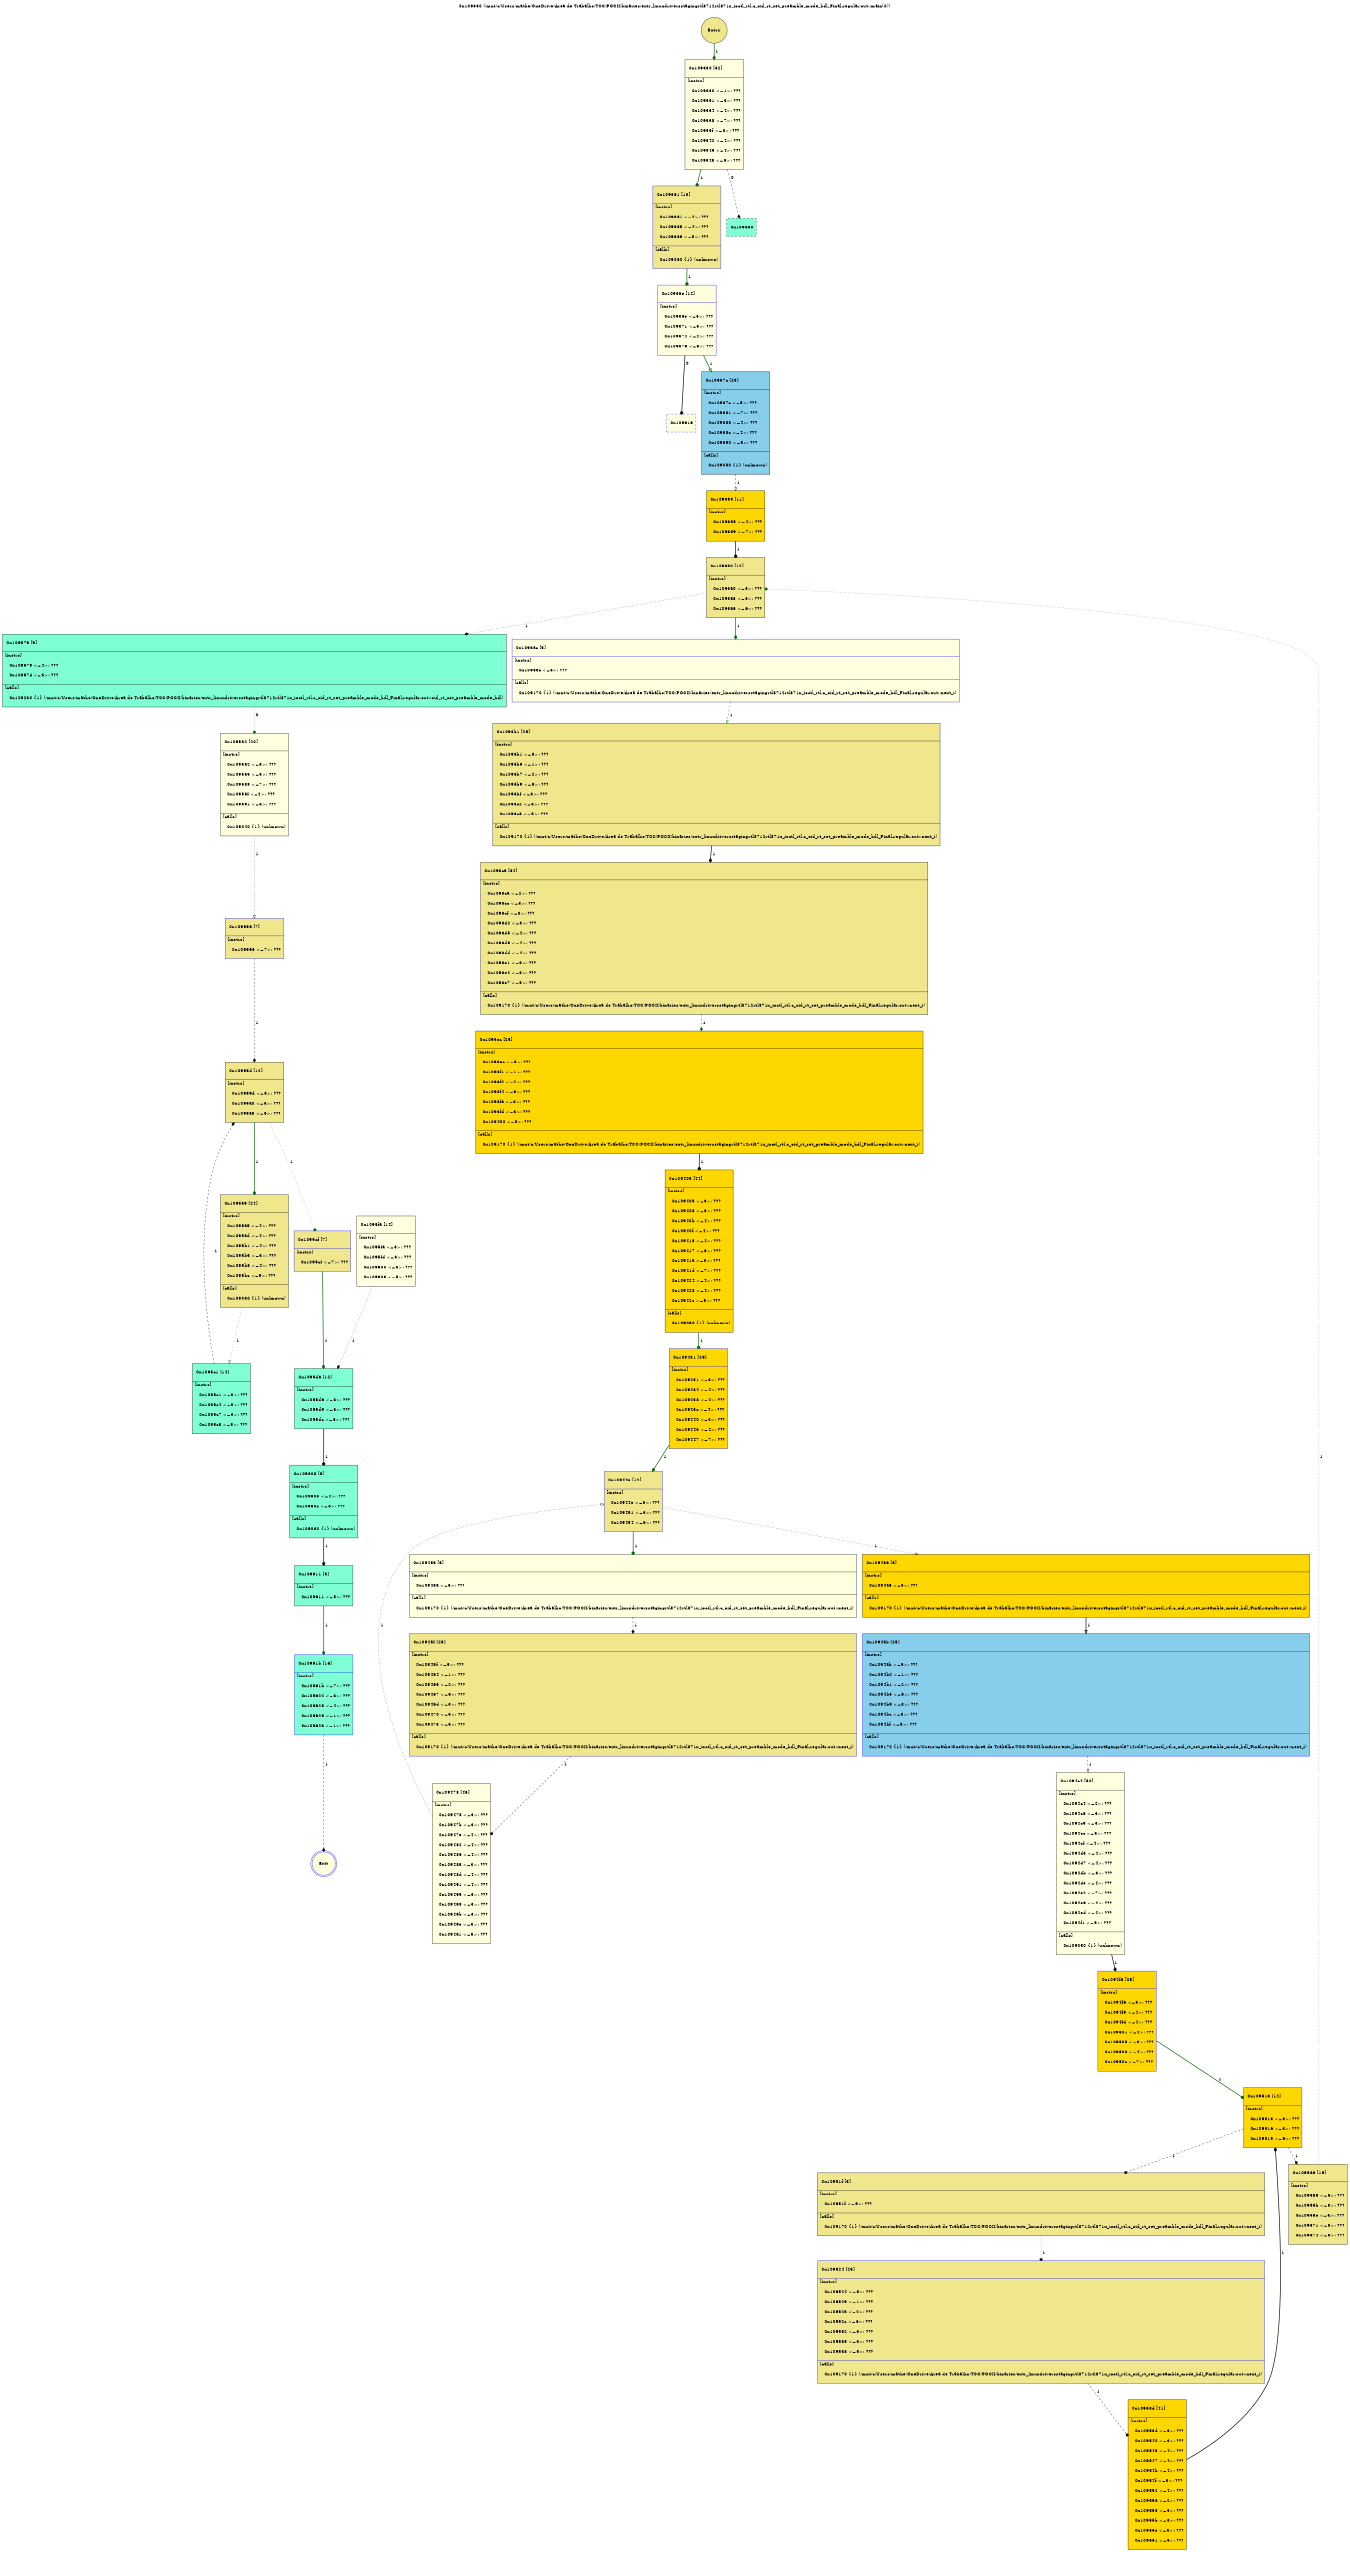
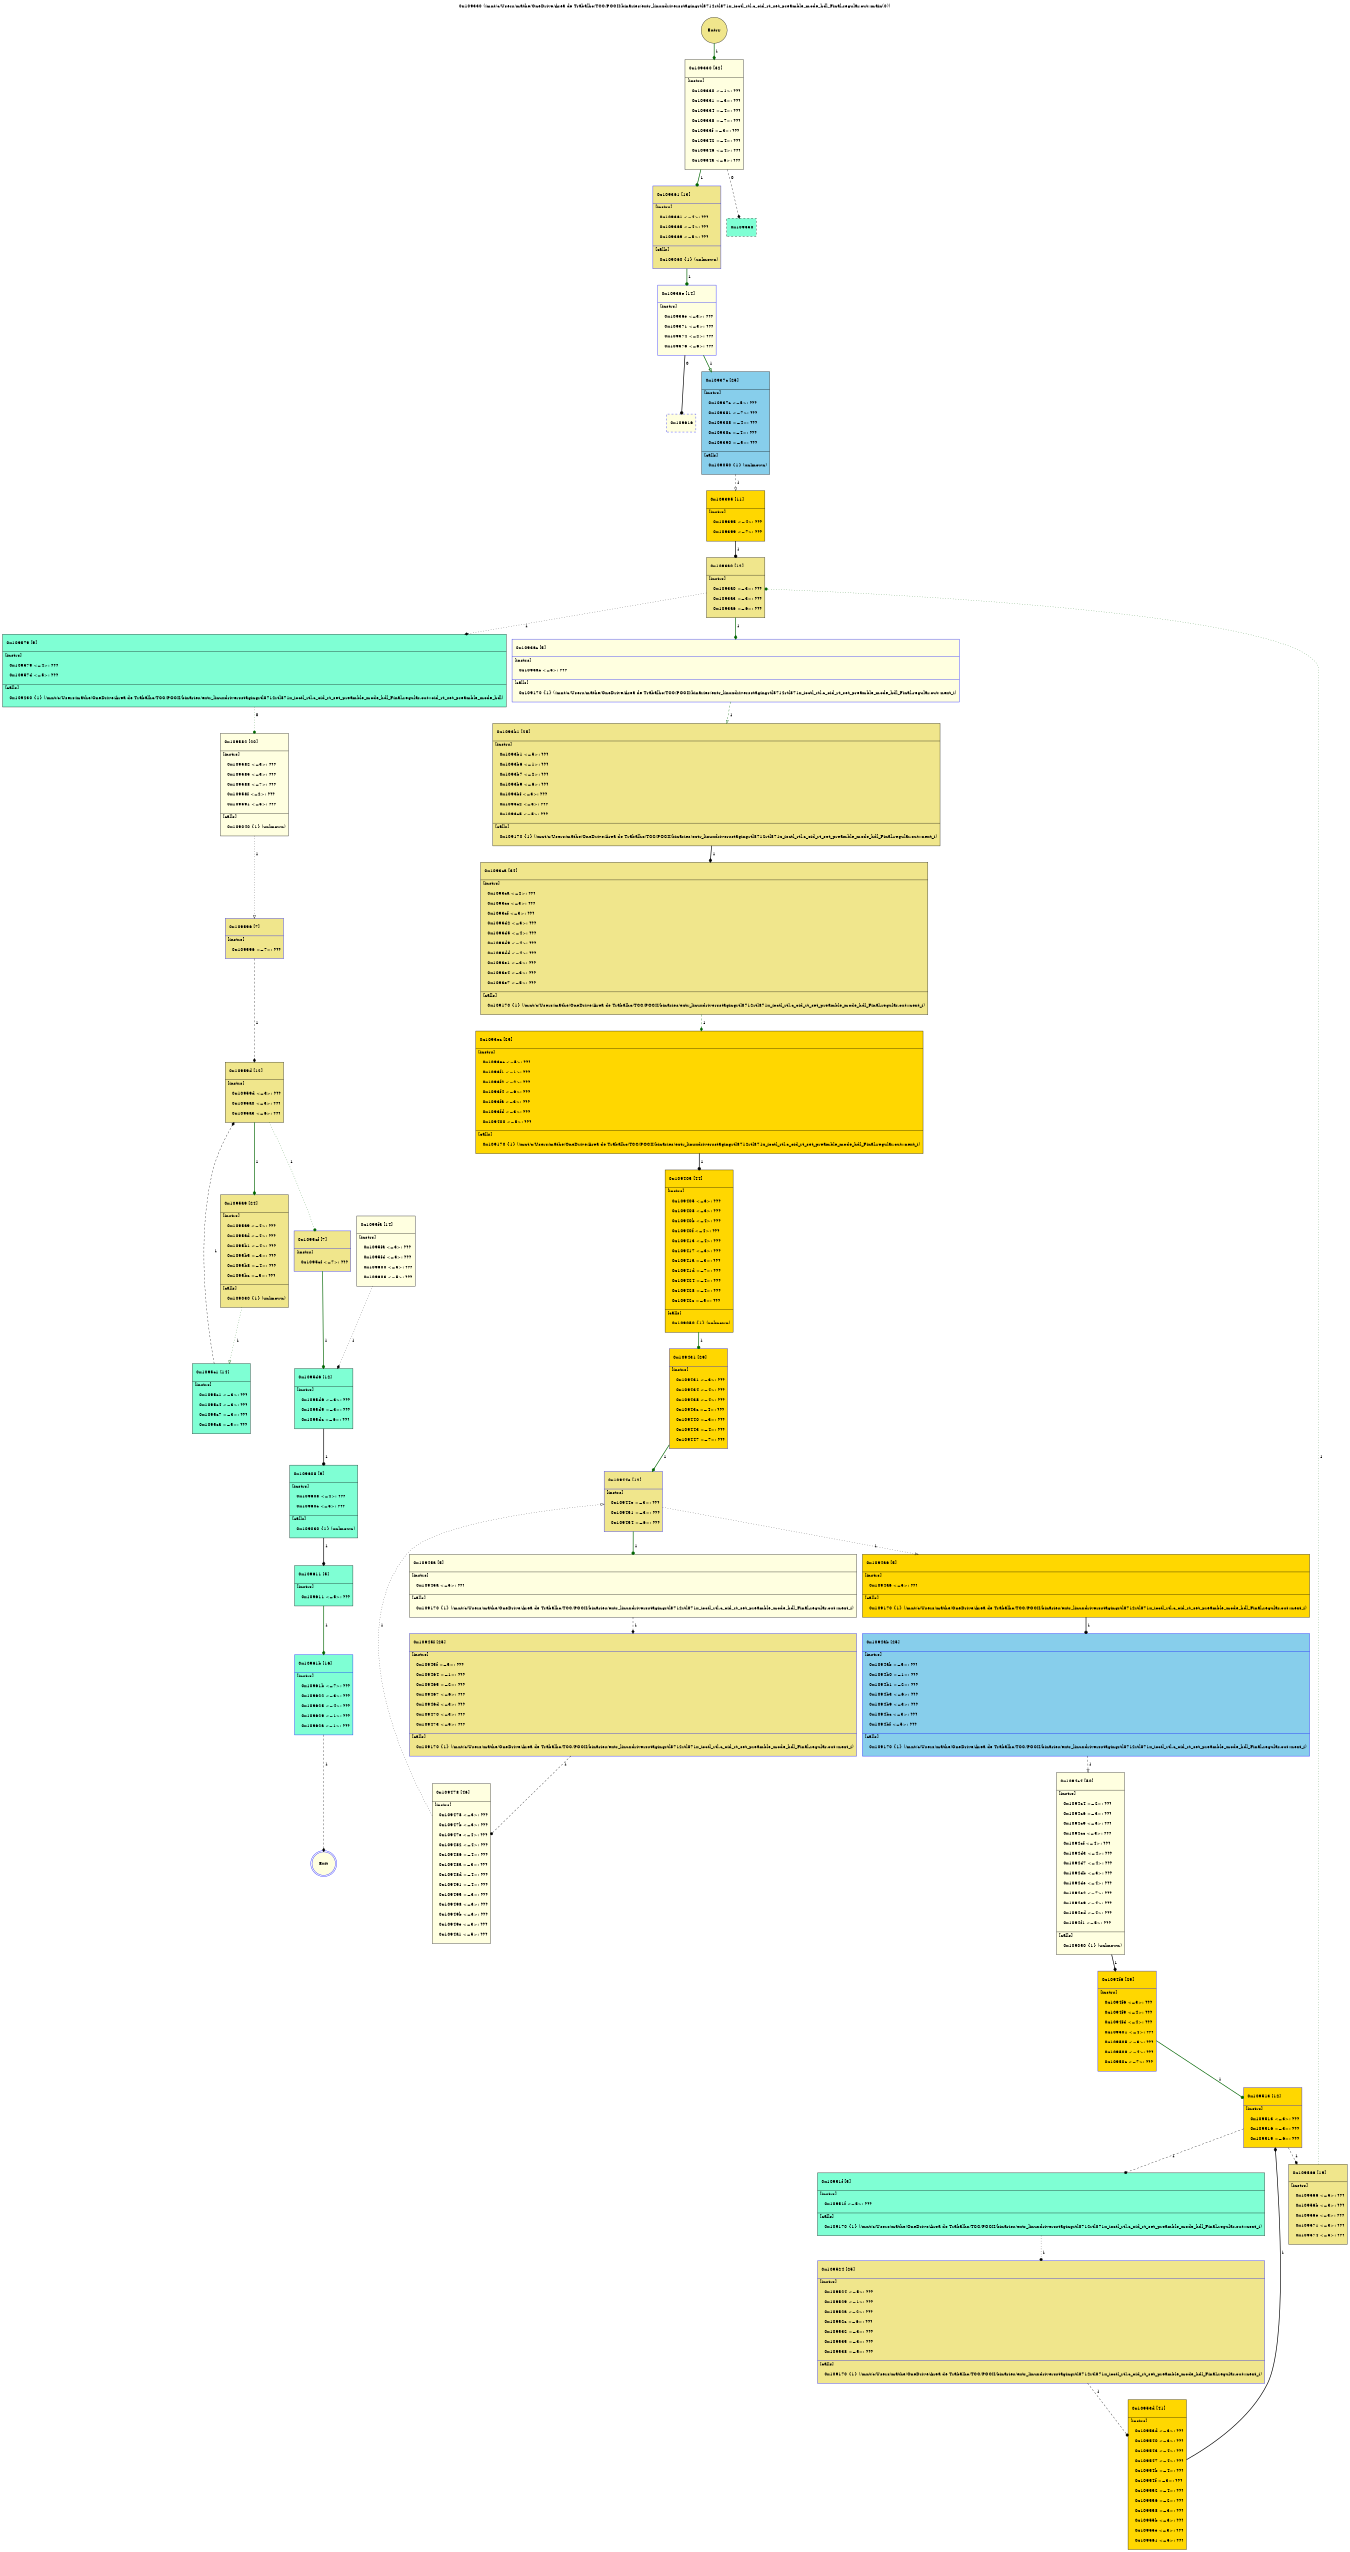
(1086, 1624) -> (1086, 1624)
(1041, 2204) -> (1041, 2204)
